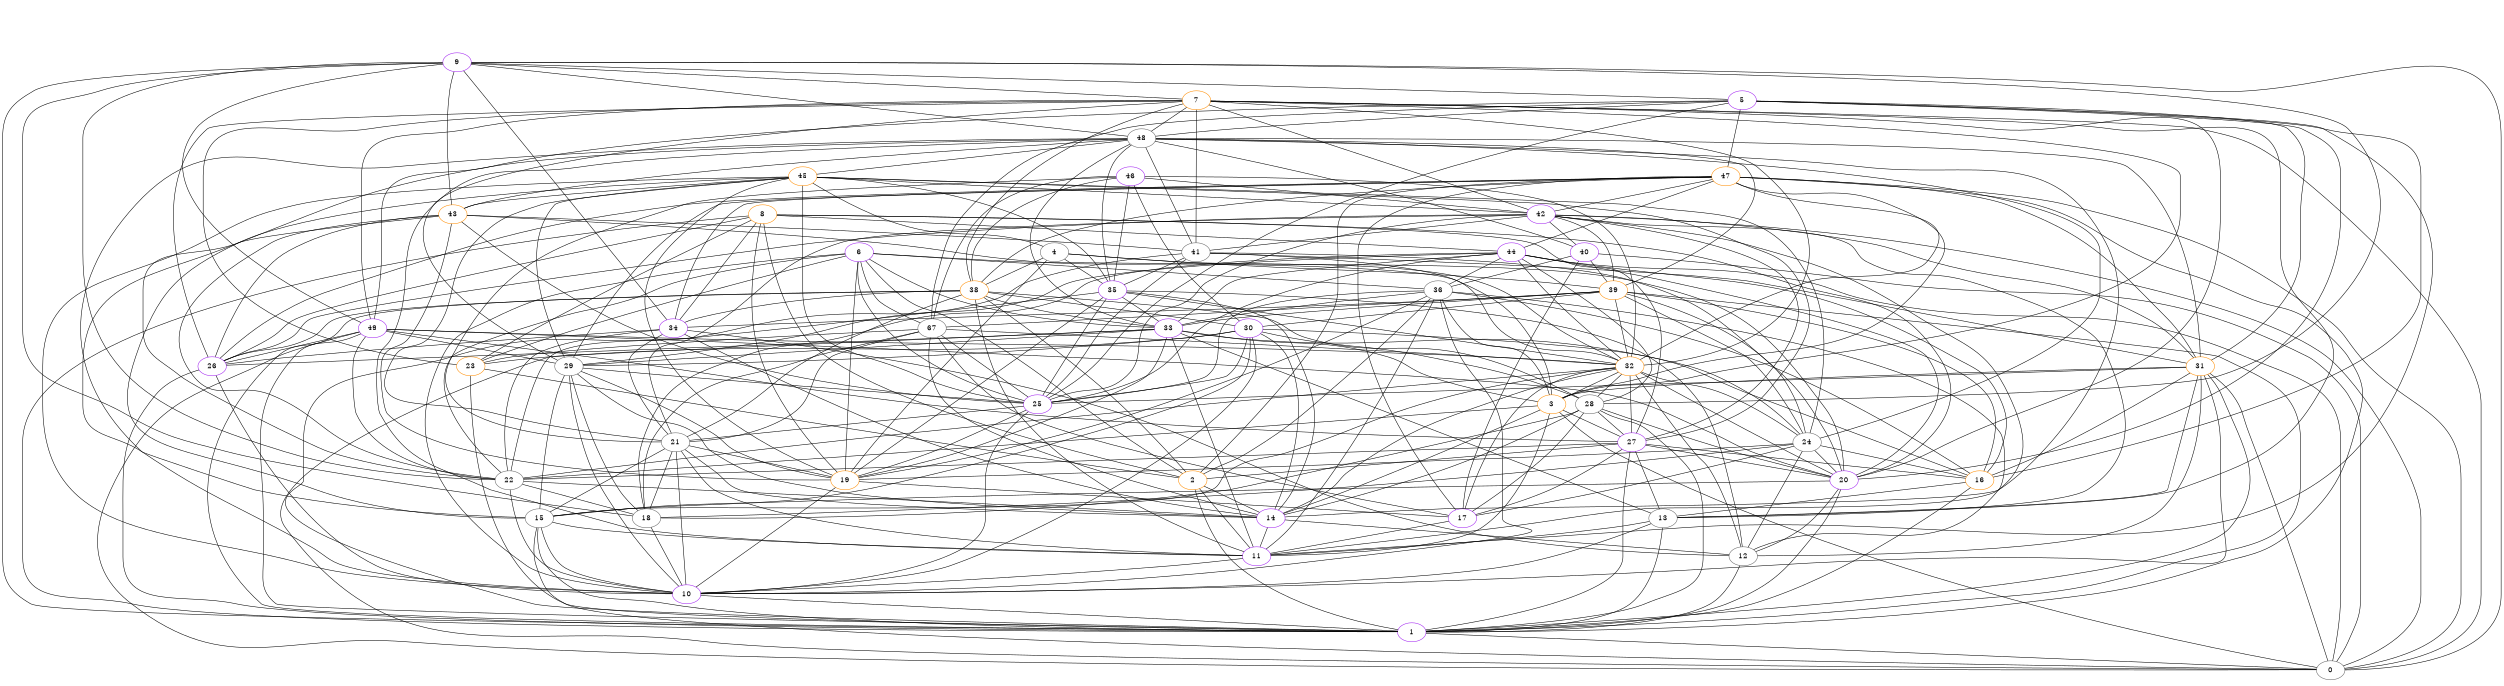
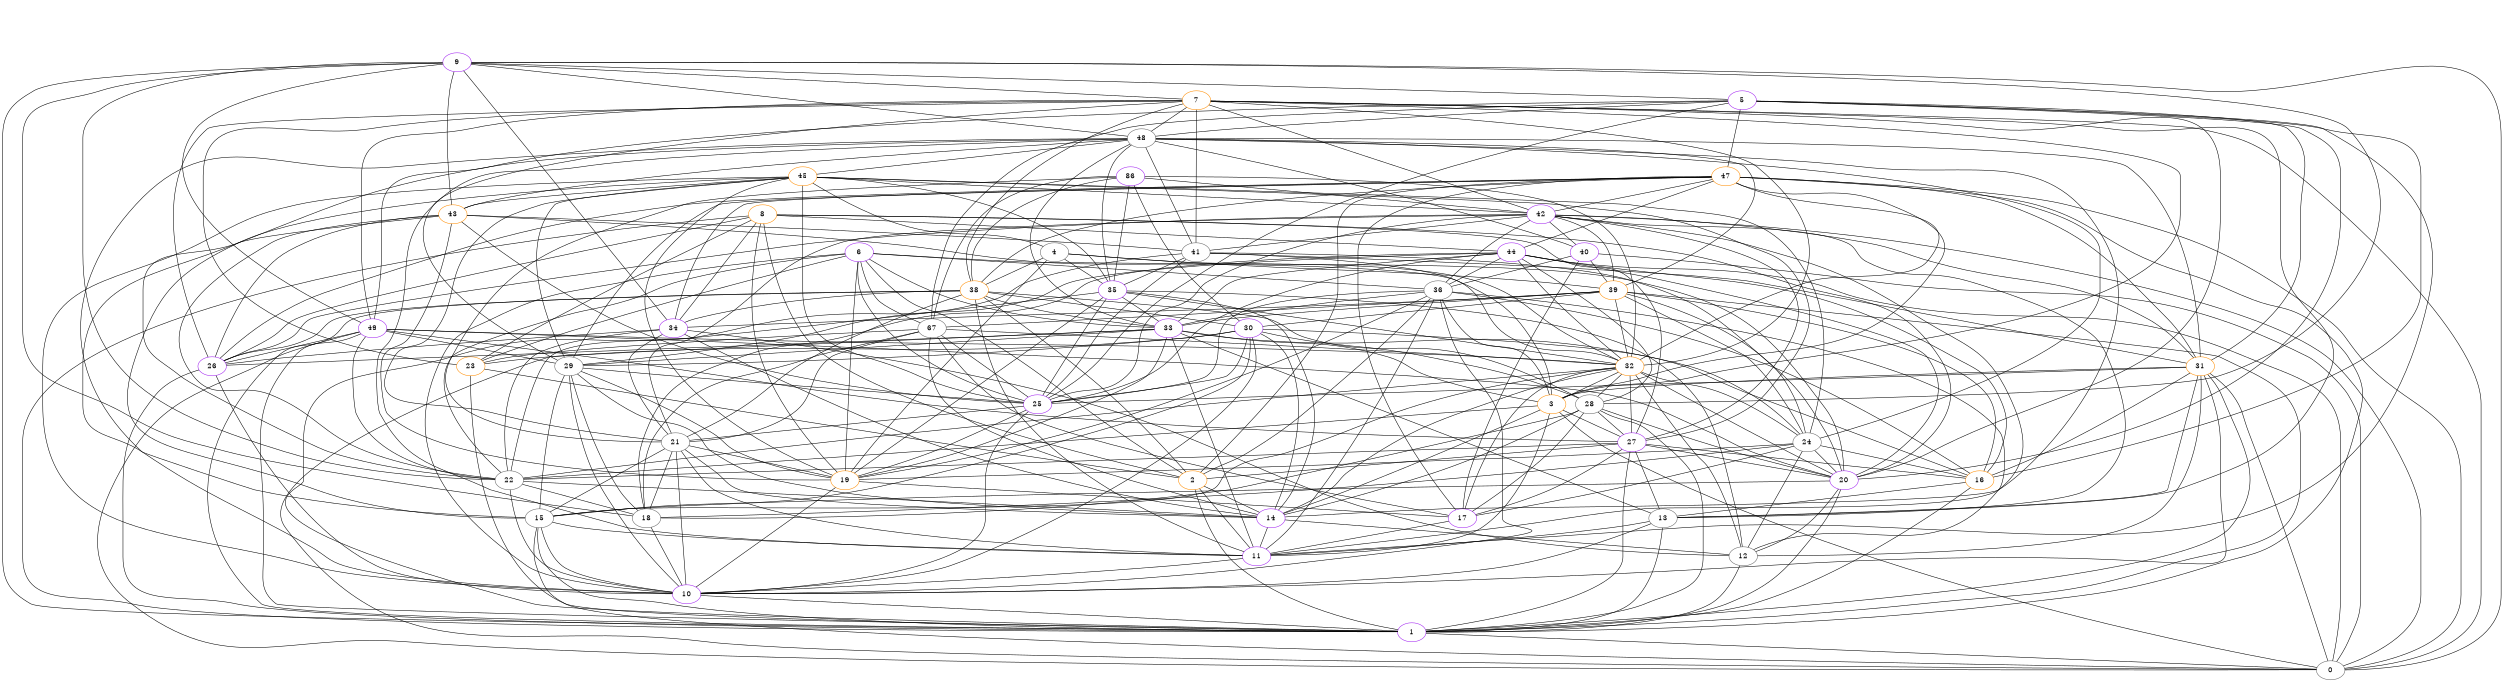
(1130, 176) -> (1130, 176)
none -> (1488, 246)
